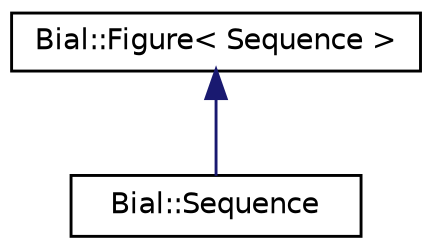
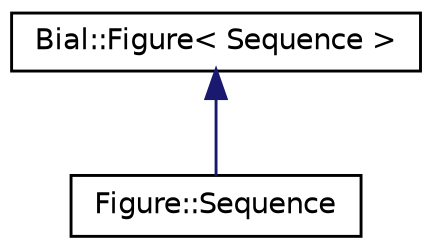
(216, 206) -> (216, 206)
